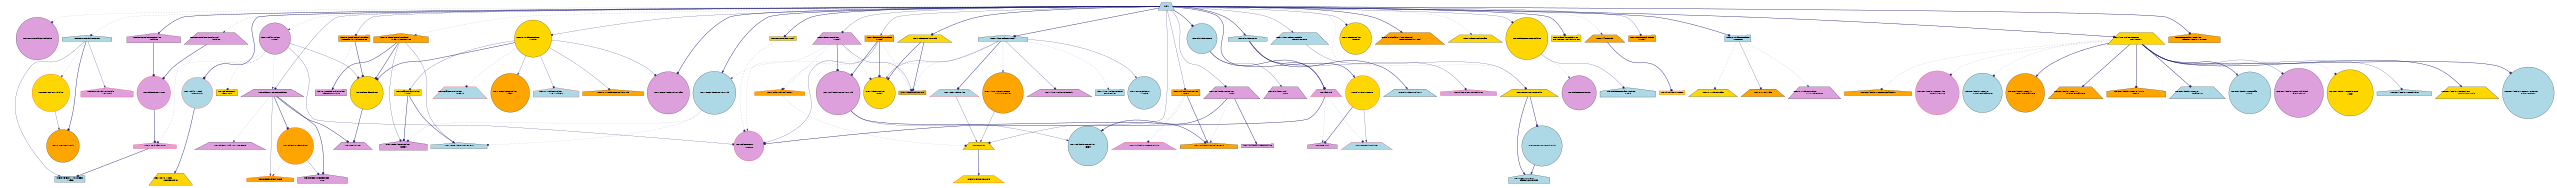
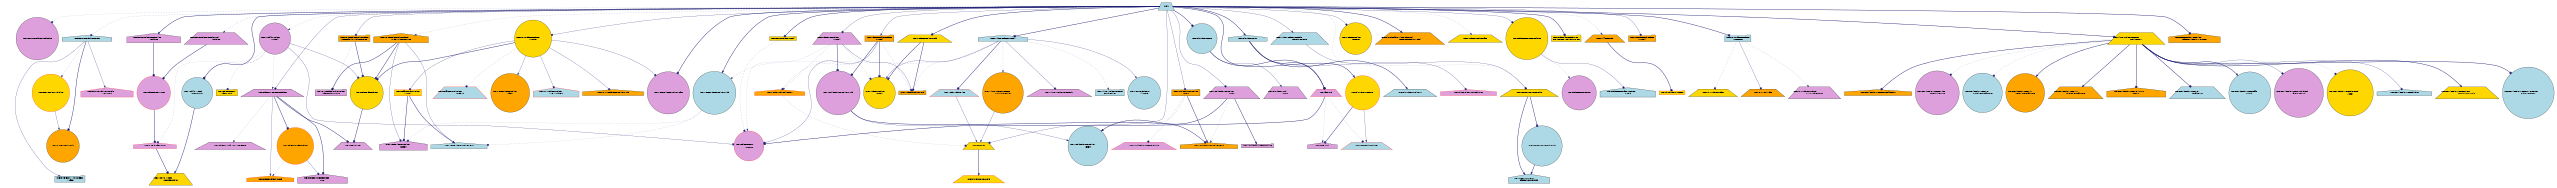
(1993, 52) -> (1993, 52)
(362, 63) -> (362, 63)
(197, 93) -> (197, 93)
(1937, 93) -> (1937, 93)
(114, 162) -> (162, 160)
